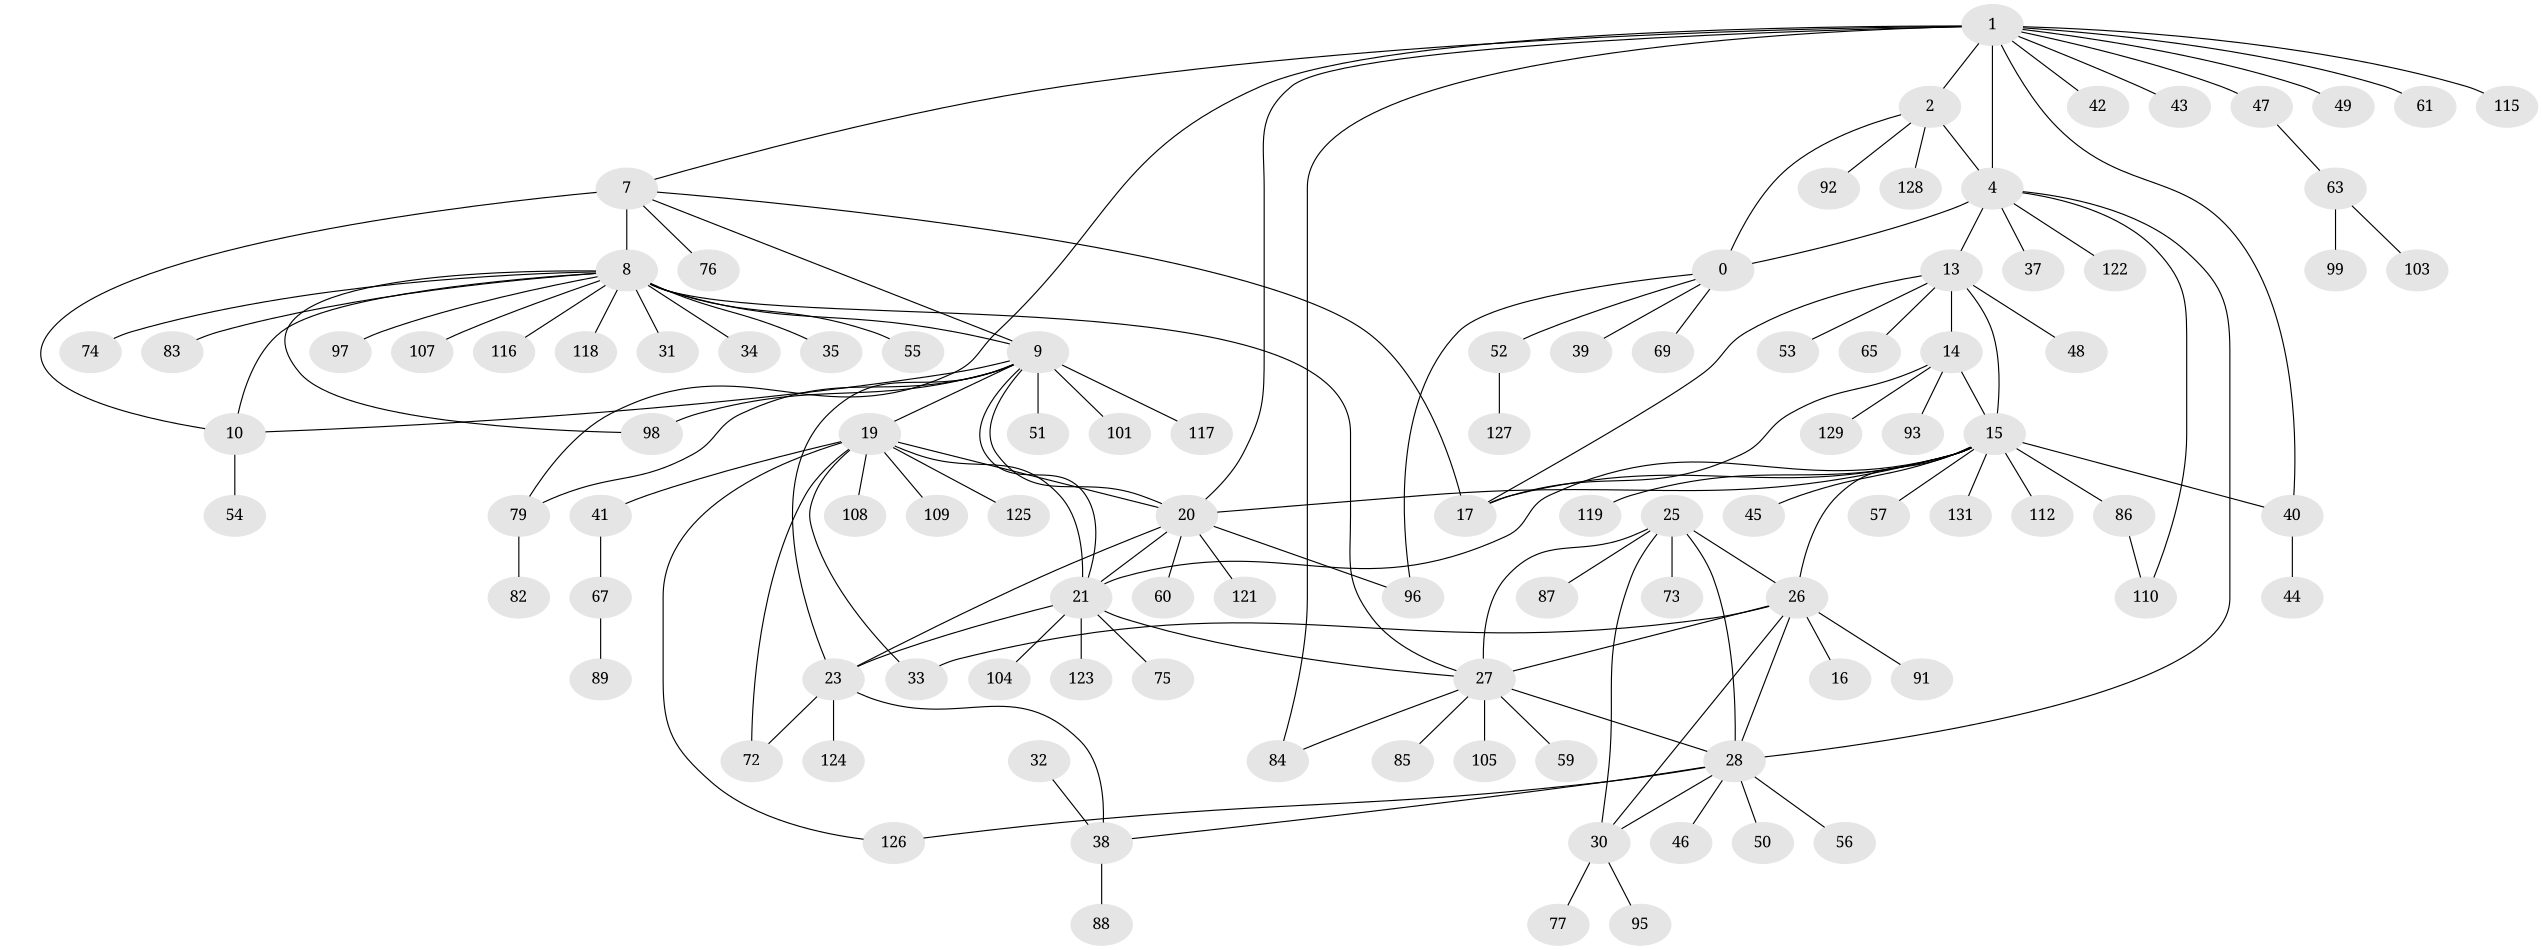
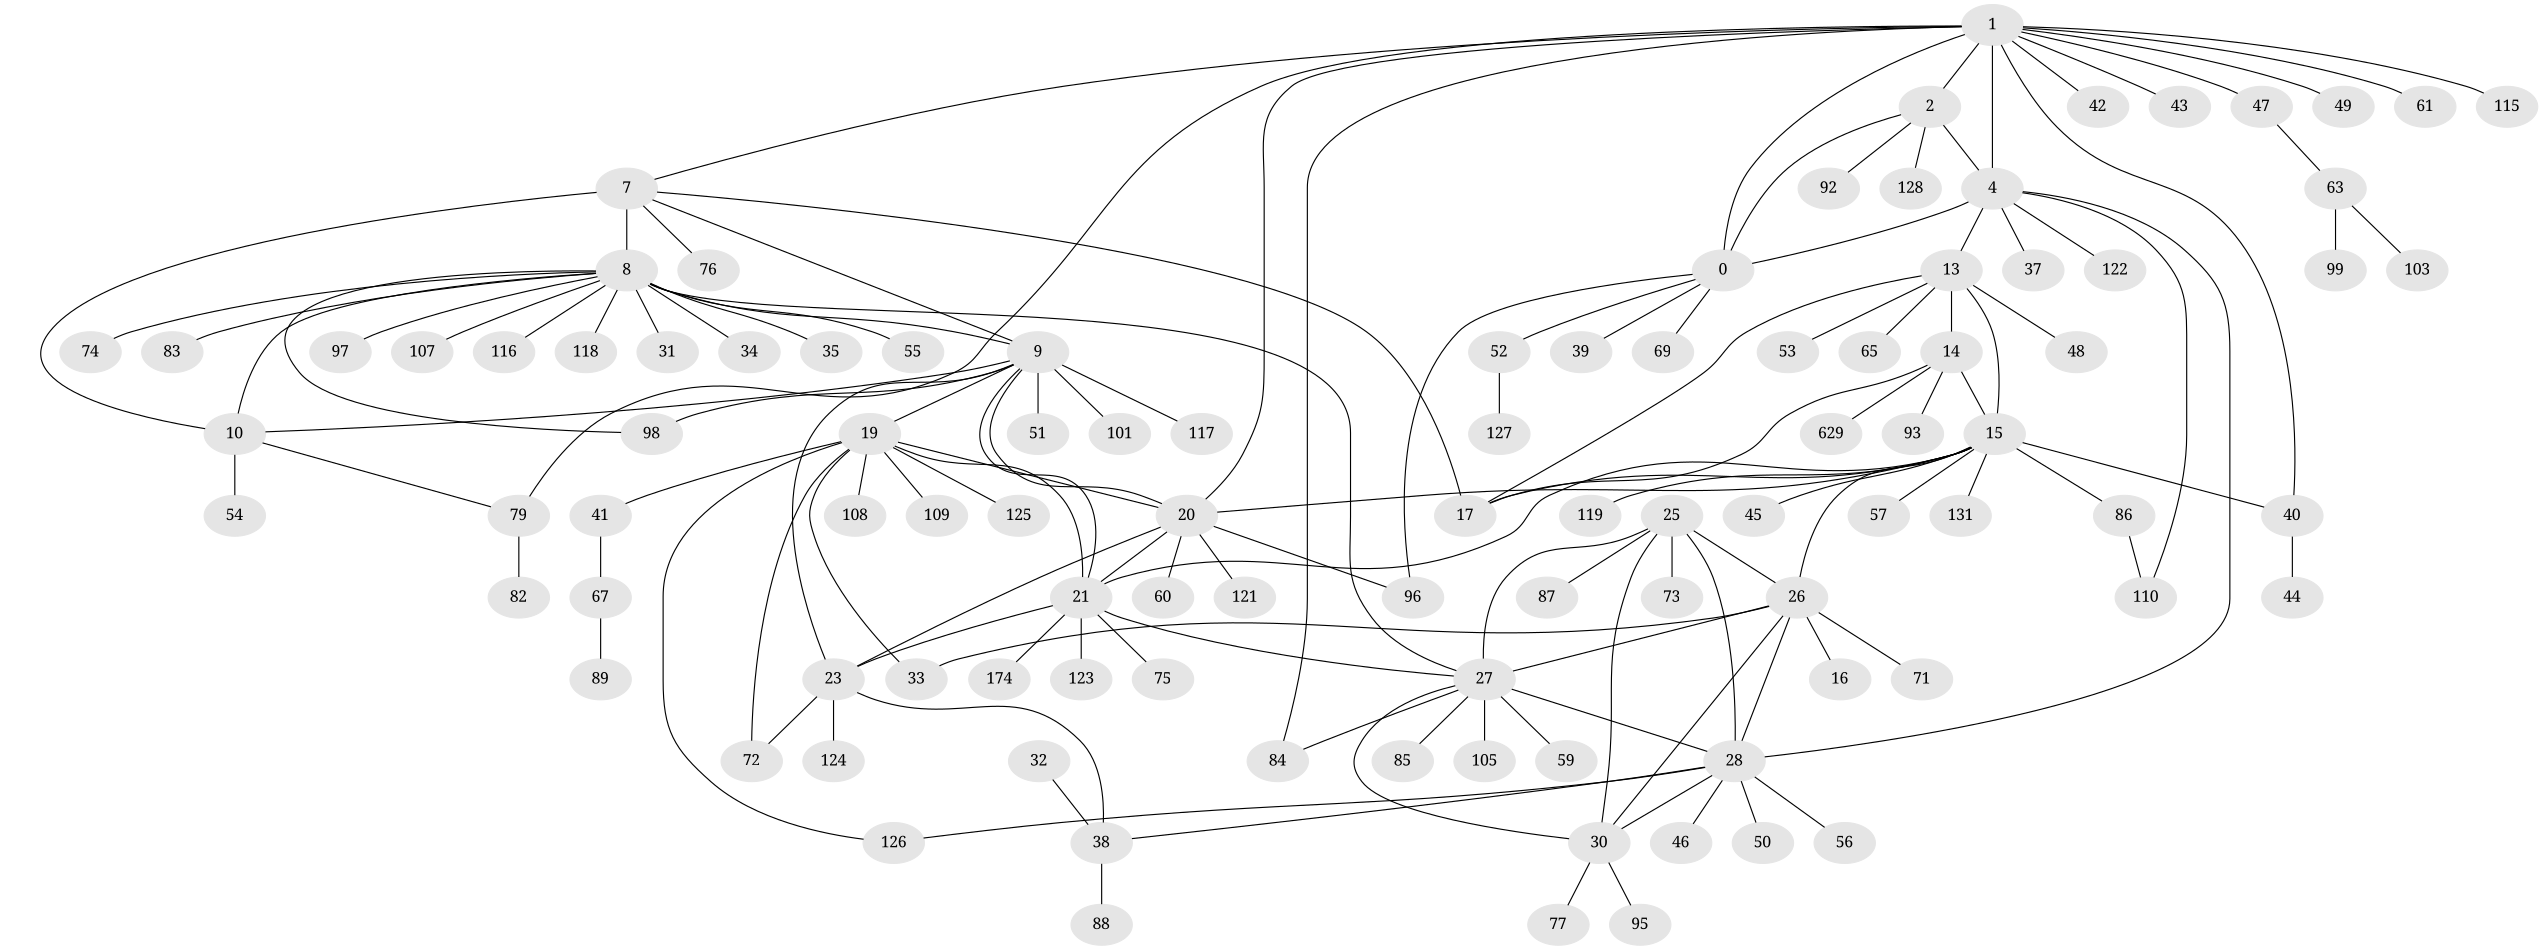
none -> (1812, 110)
(744, 412) -> (377, 475)
(1831, 434) -> (1831, 434)
(2042, 516) -> none
(999, 679) -> (999, 679)
(1922, 679) -> (1922, 679)
none -> (1371, 790)
